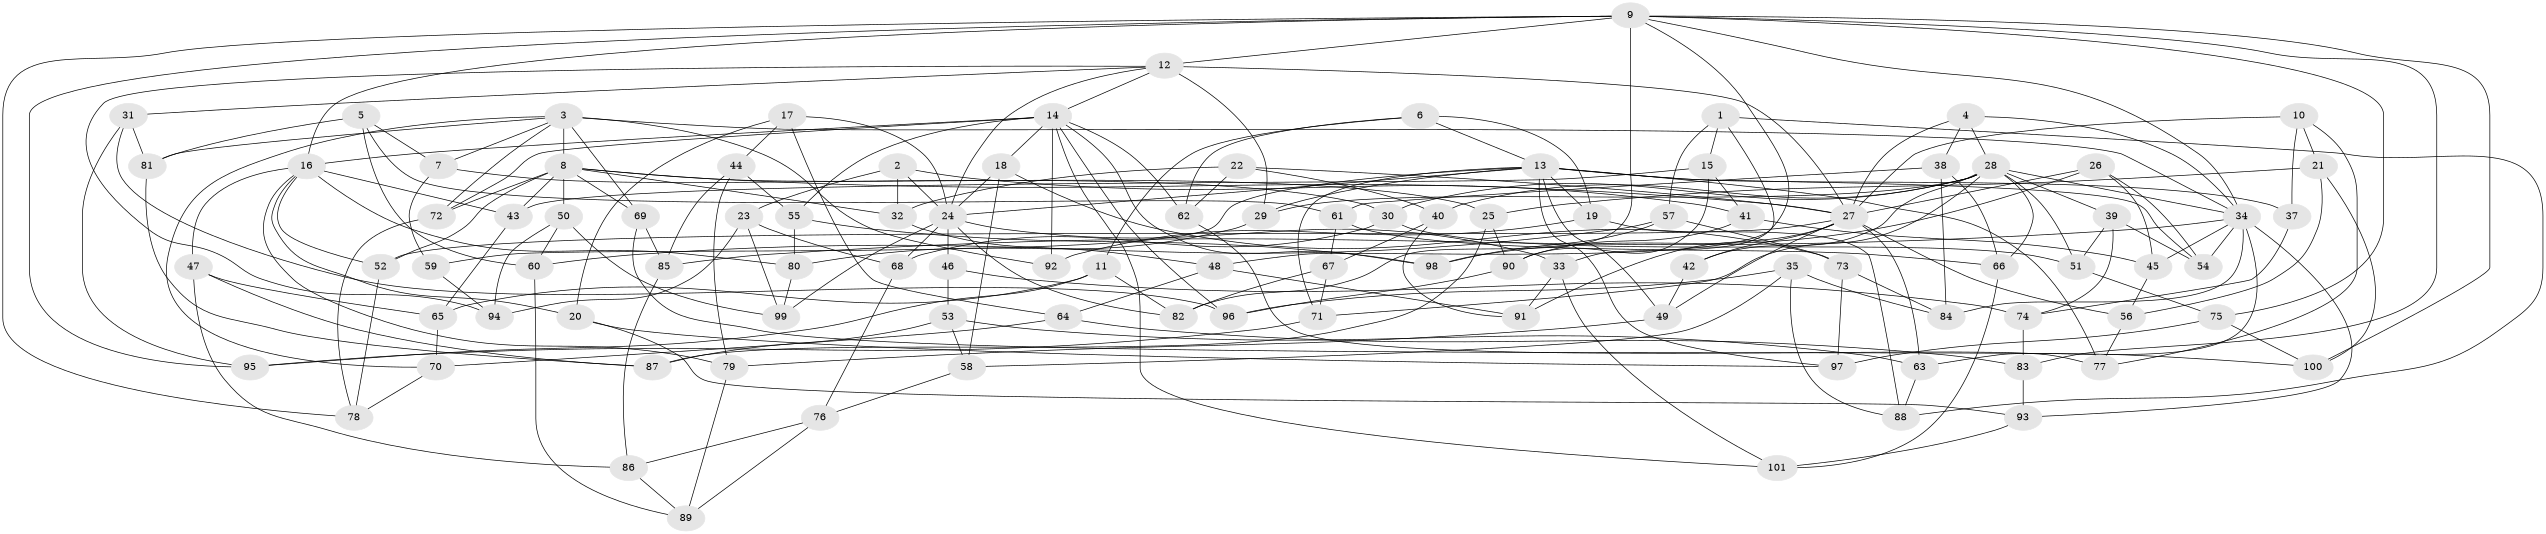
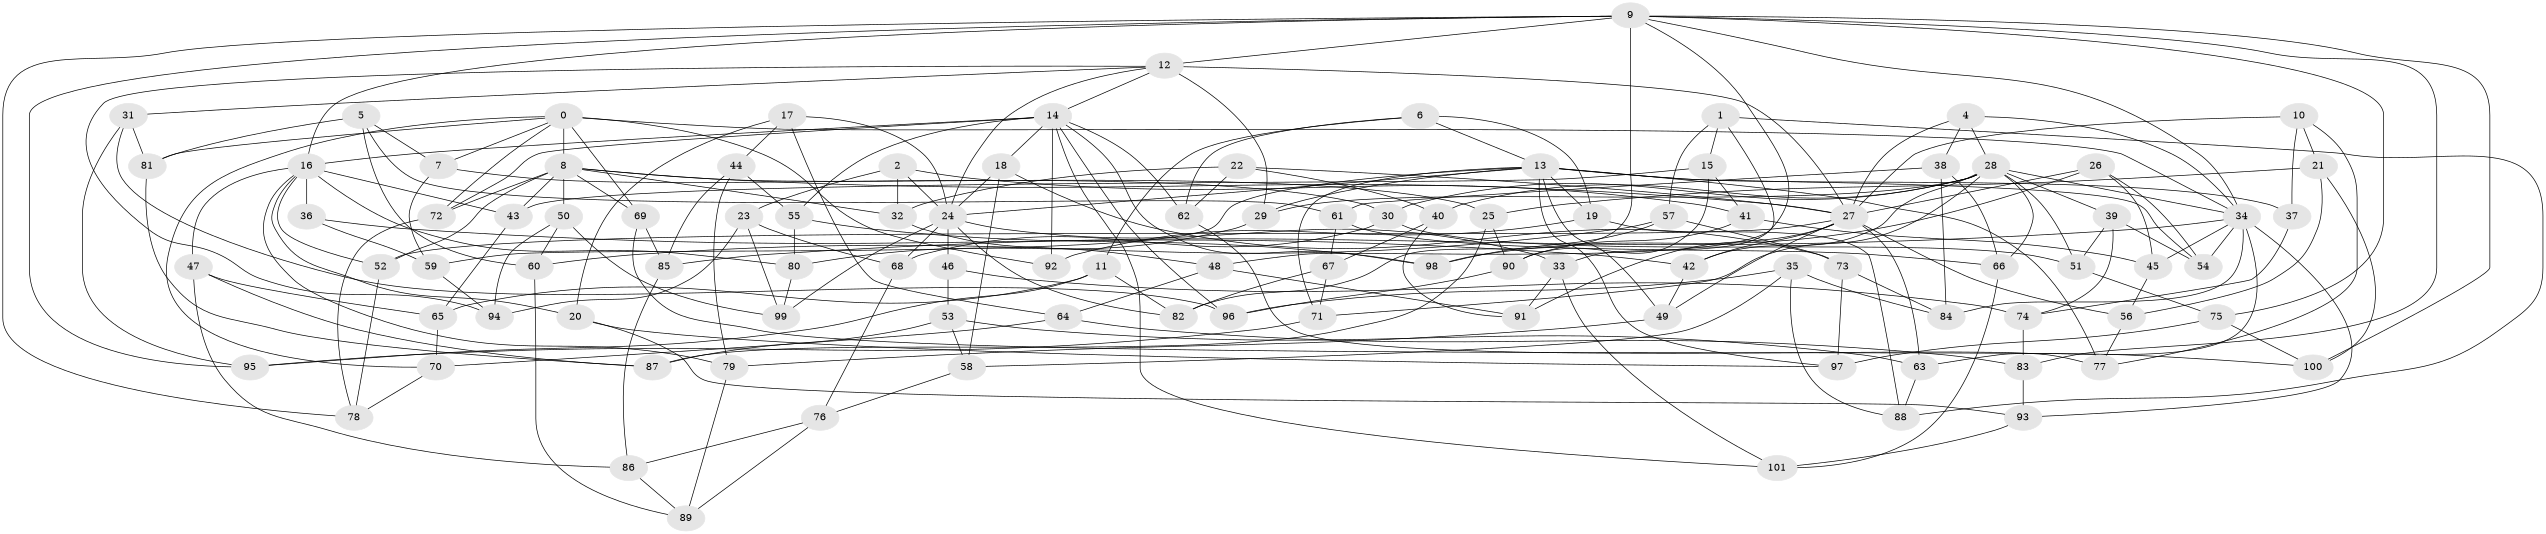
(564, 116) -> (564, 116)
none -> (307, 217)
